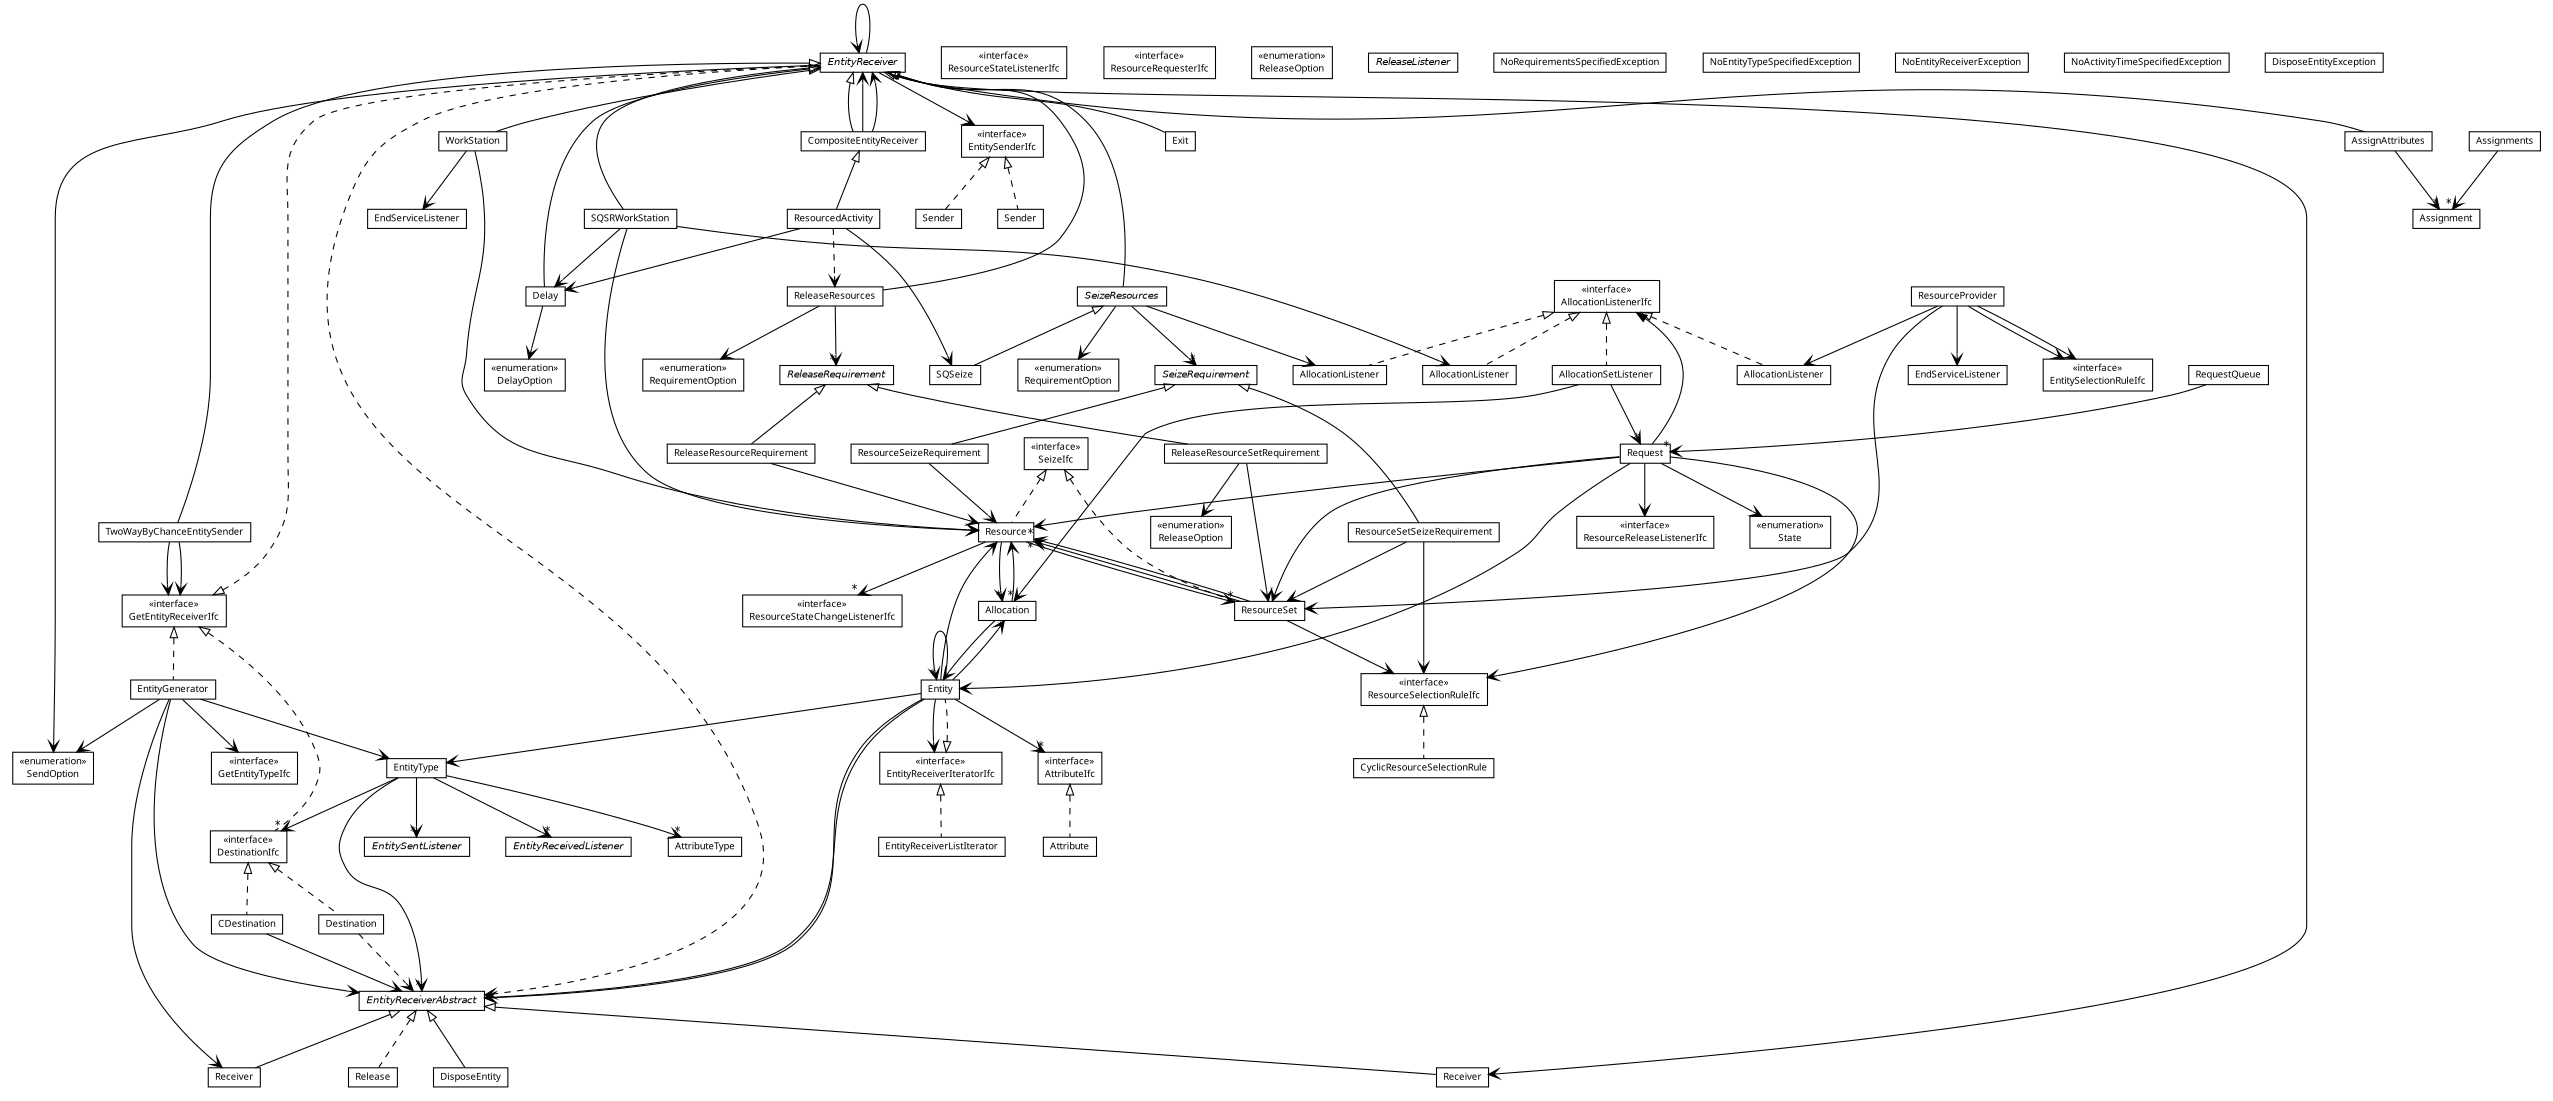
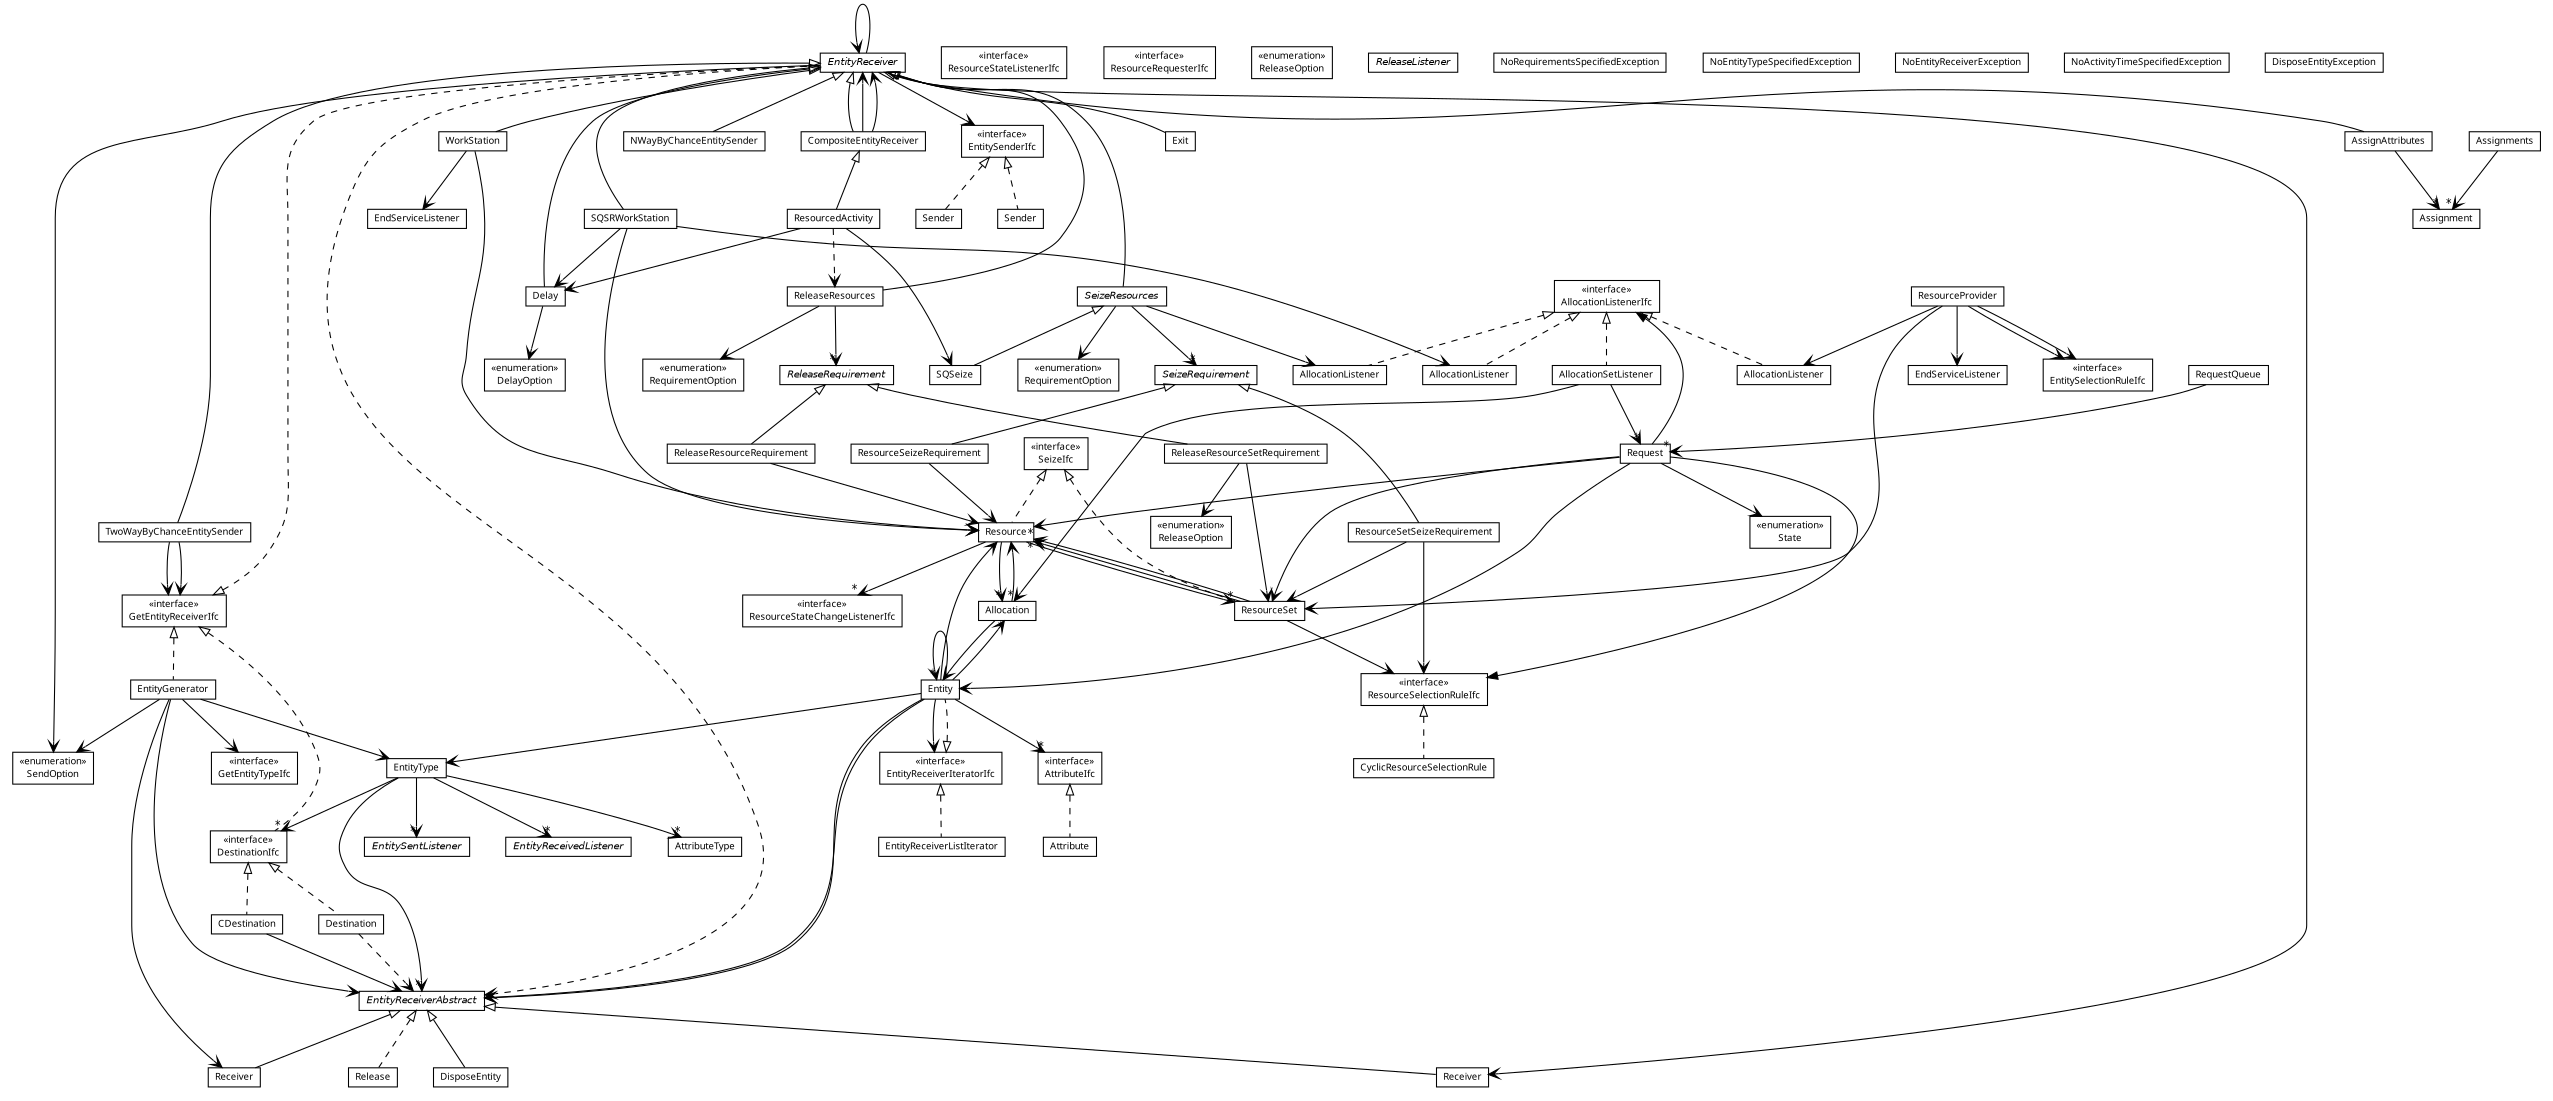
none -> (694, 141)
(1645, 532) -> none
(1792, 593) -> (1792, 593)
